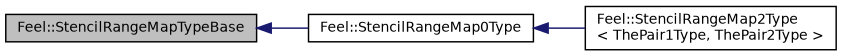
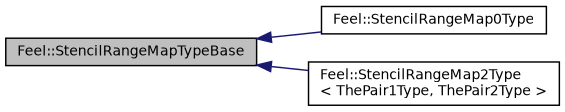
(567, 28) -> (290, 69)
